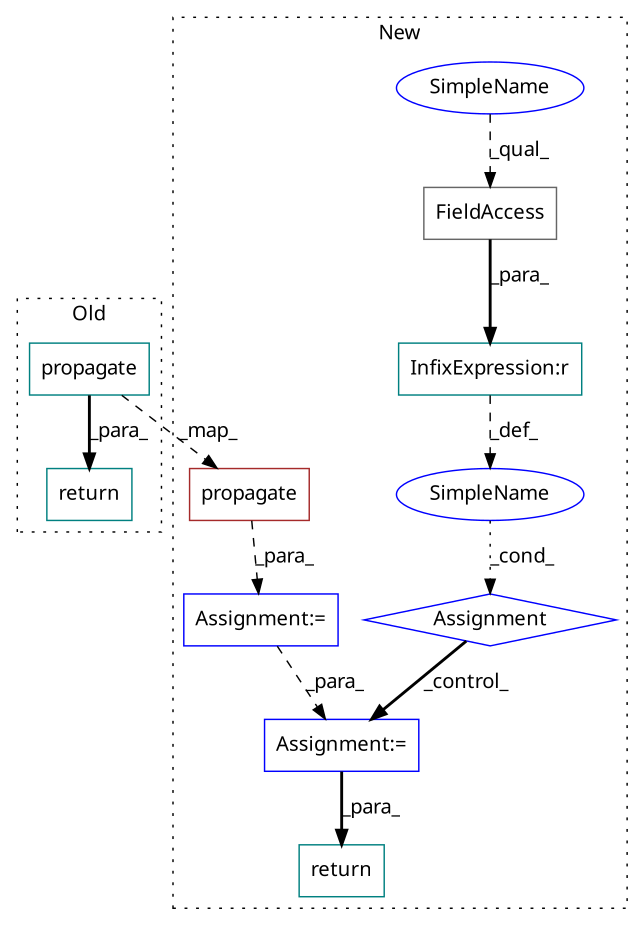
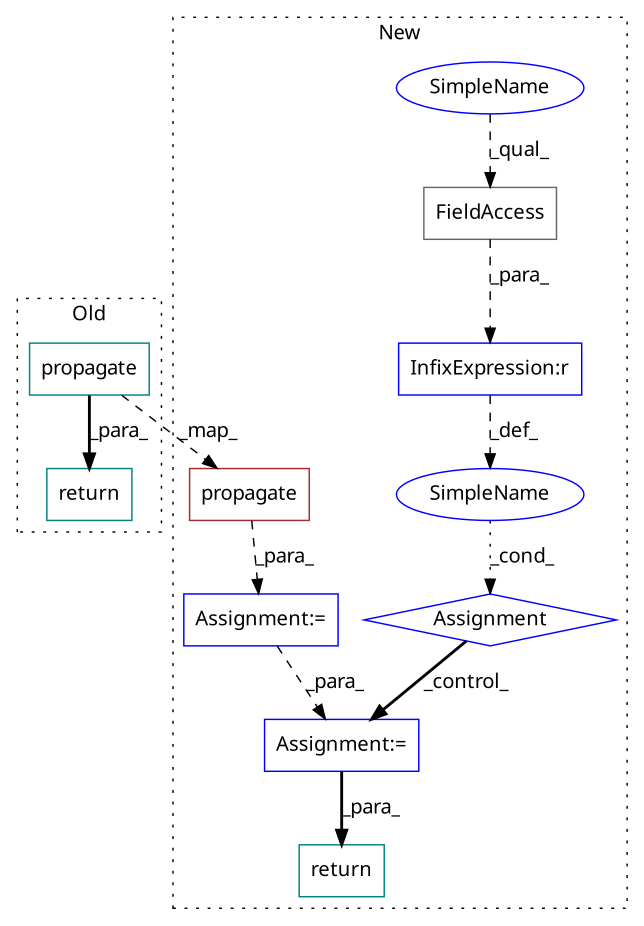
(490, 284) -> (490, 284)
(490, 369) -> (490, 369)
